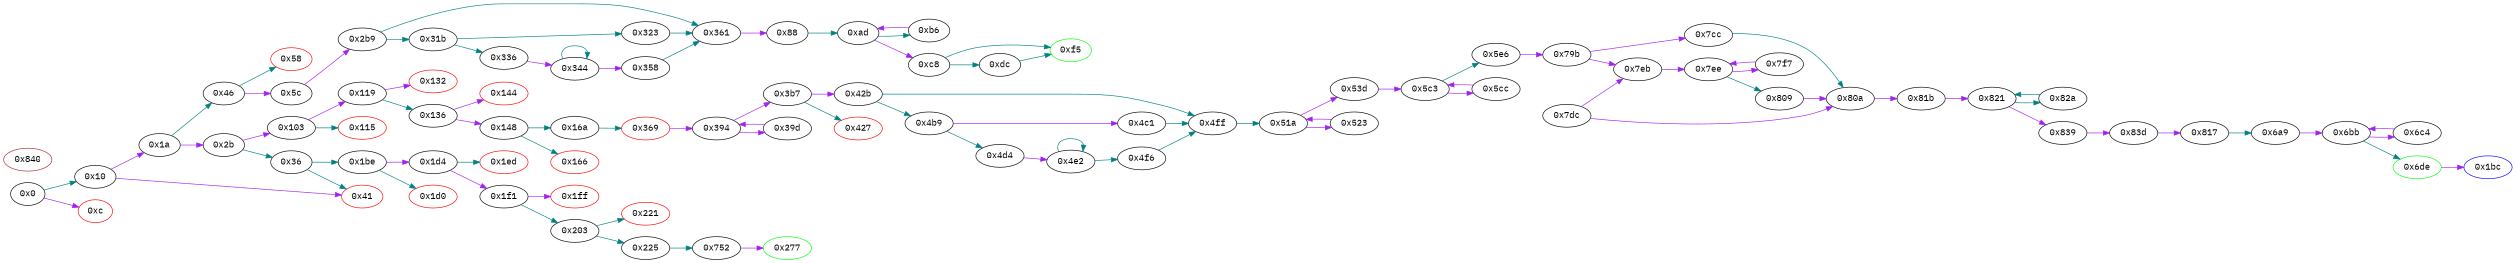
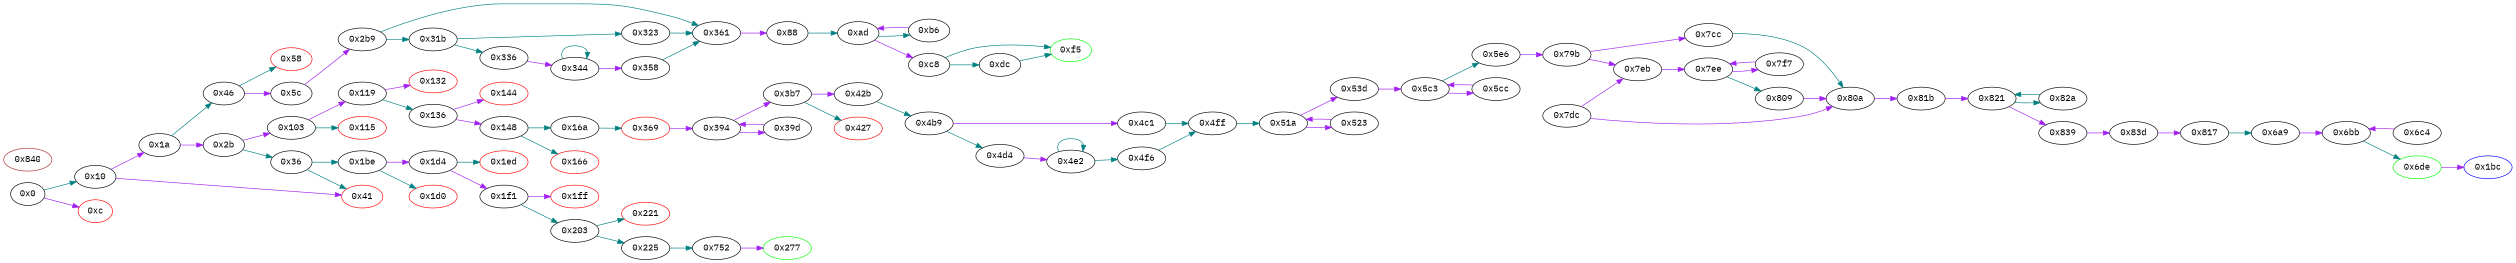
(1036, 94) -> none
(2378, 137) -> none
